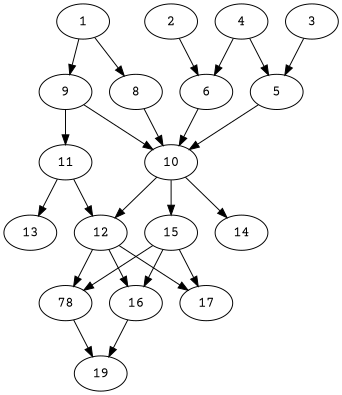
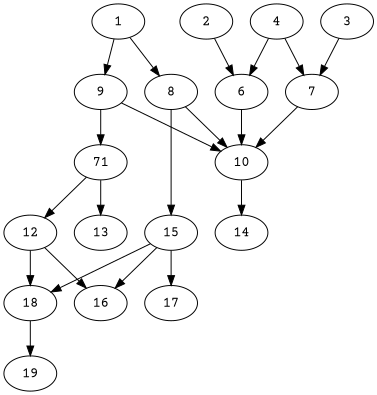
(277, 92) -> (312, 92)
(66, 162) -> (101, 162)
(171, 193) -> (171, 157)
(140, 194) -> none
(148, 264) -> none
(66, 303) -> (30, 303)
(121, 334) -> none
